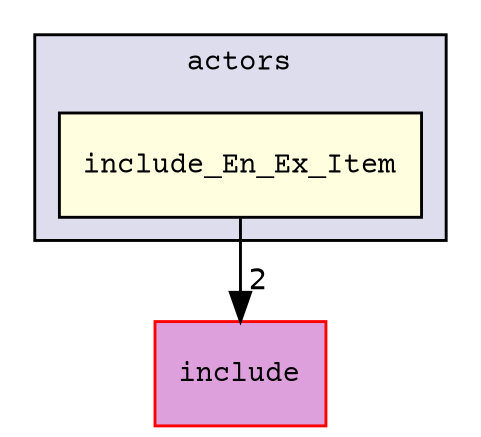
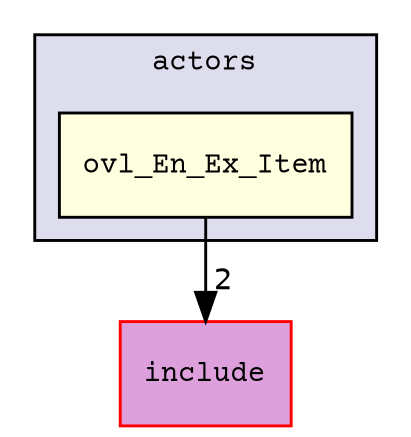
(240, 165) -> (206, 165)
